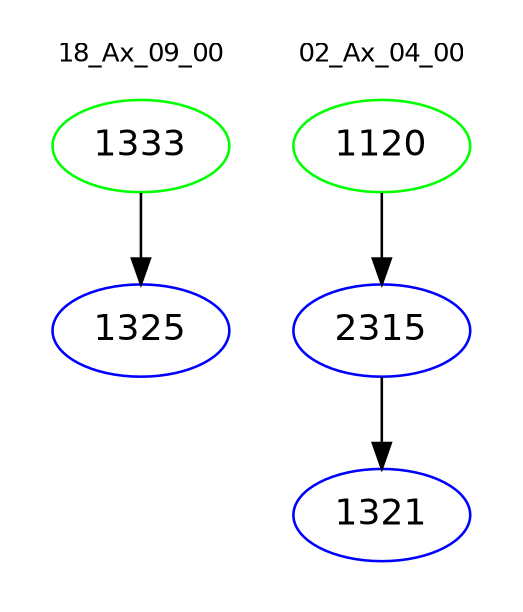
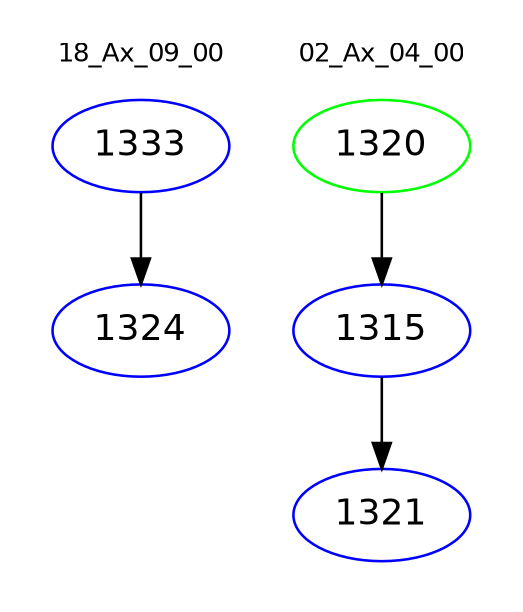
(141, 146) -> (141, 146)
(382, 146) -> (382, 146)
(141, 331) -> (141, 331)
(382, 331) -> (382, 331)
